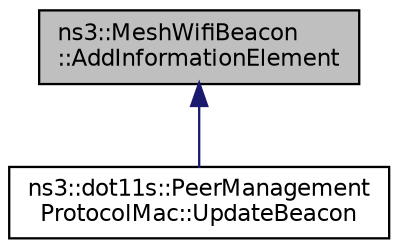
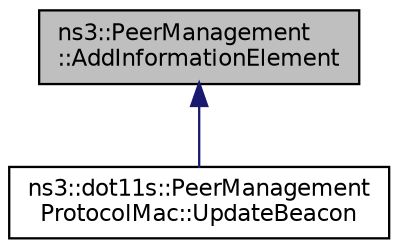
(199, 47) -> (199, 47)
